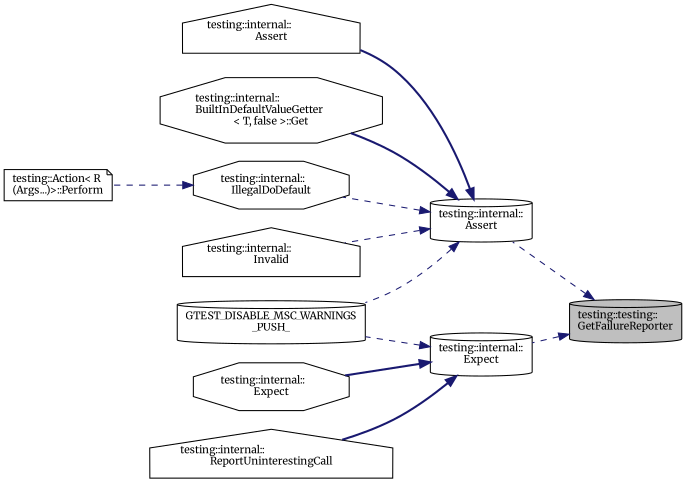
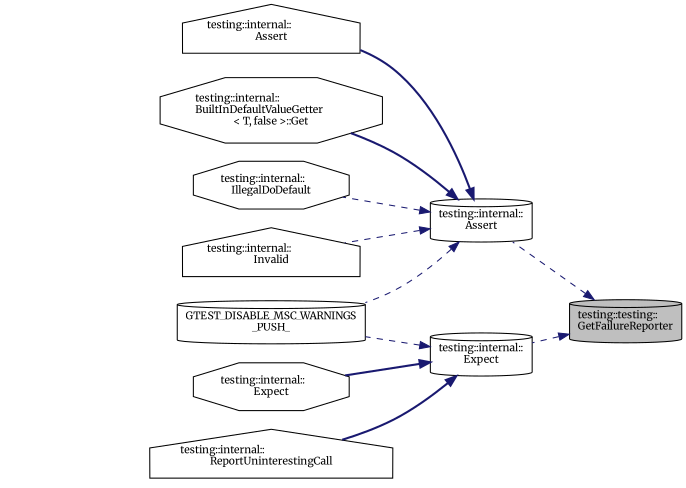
(58, 185) -> none
